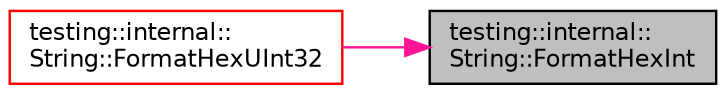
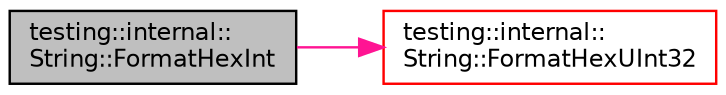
(374, 47) -> (328, 47)
